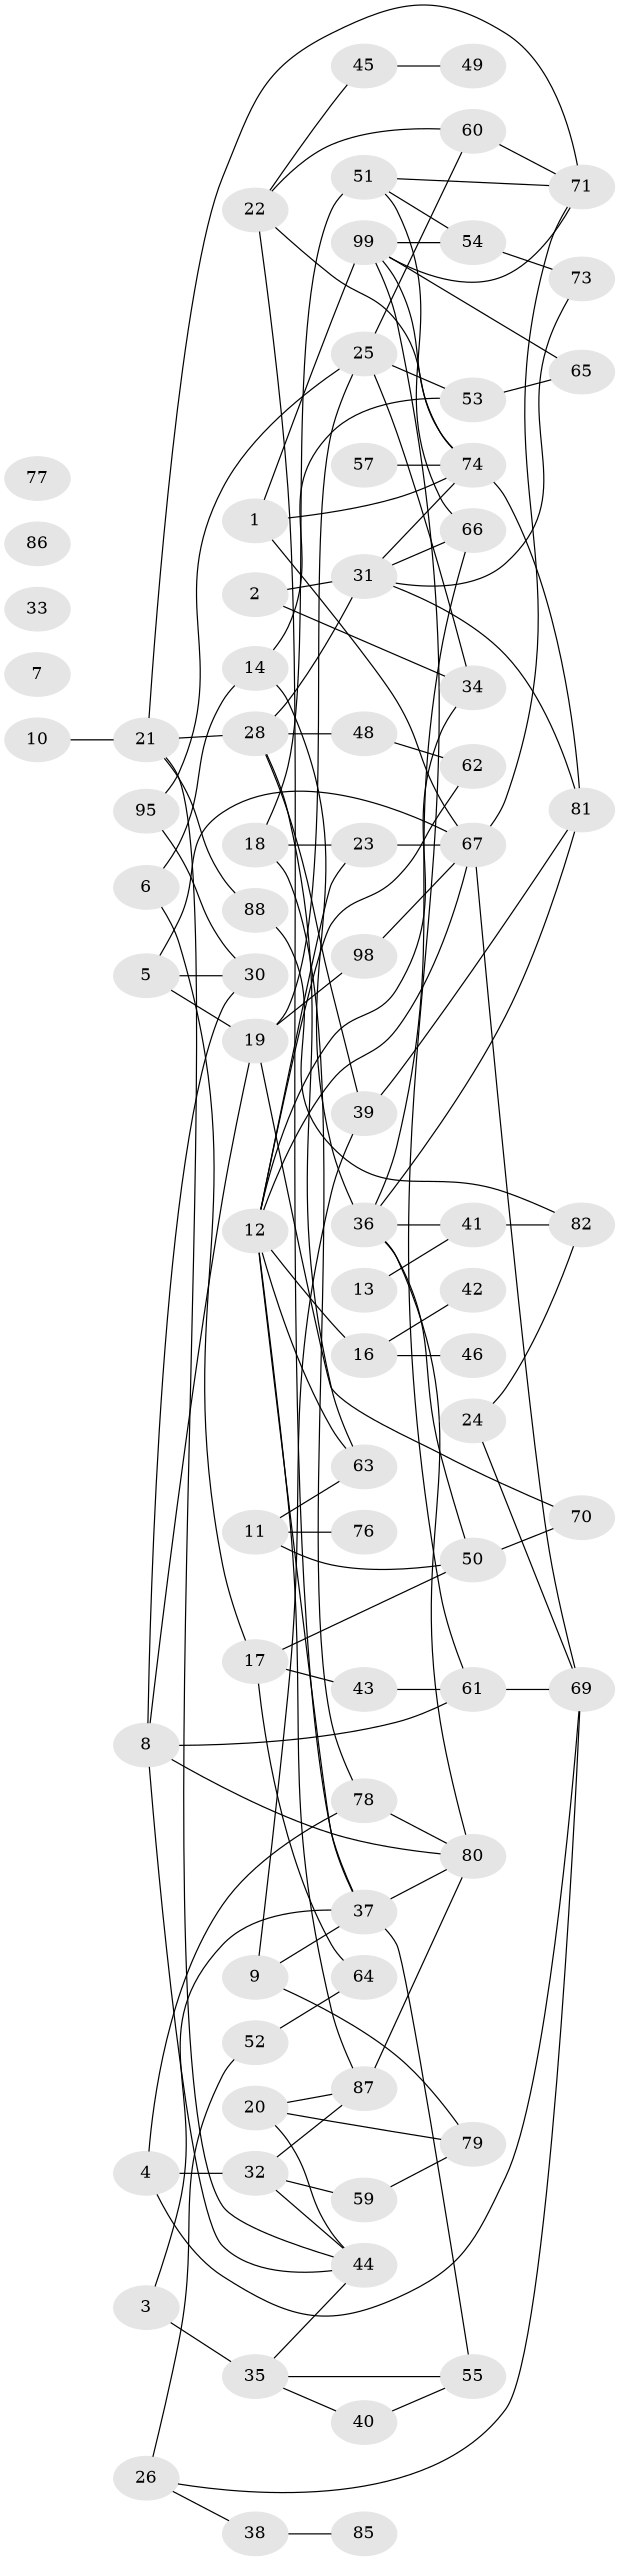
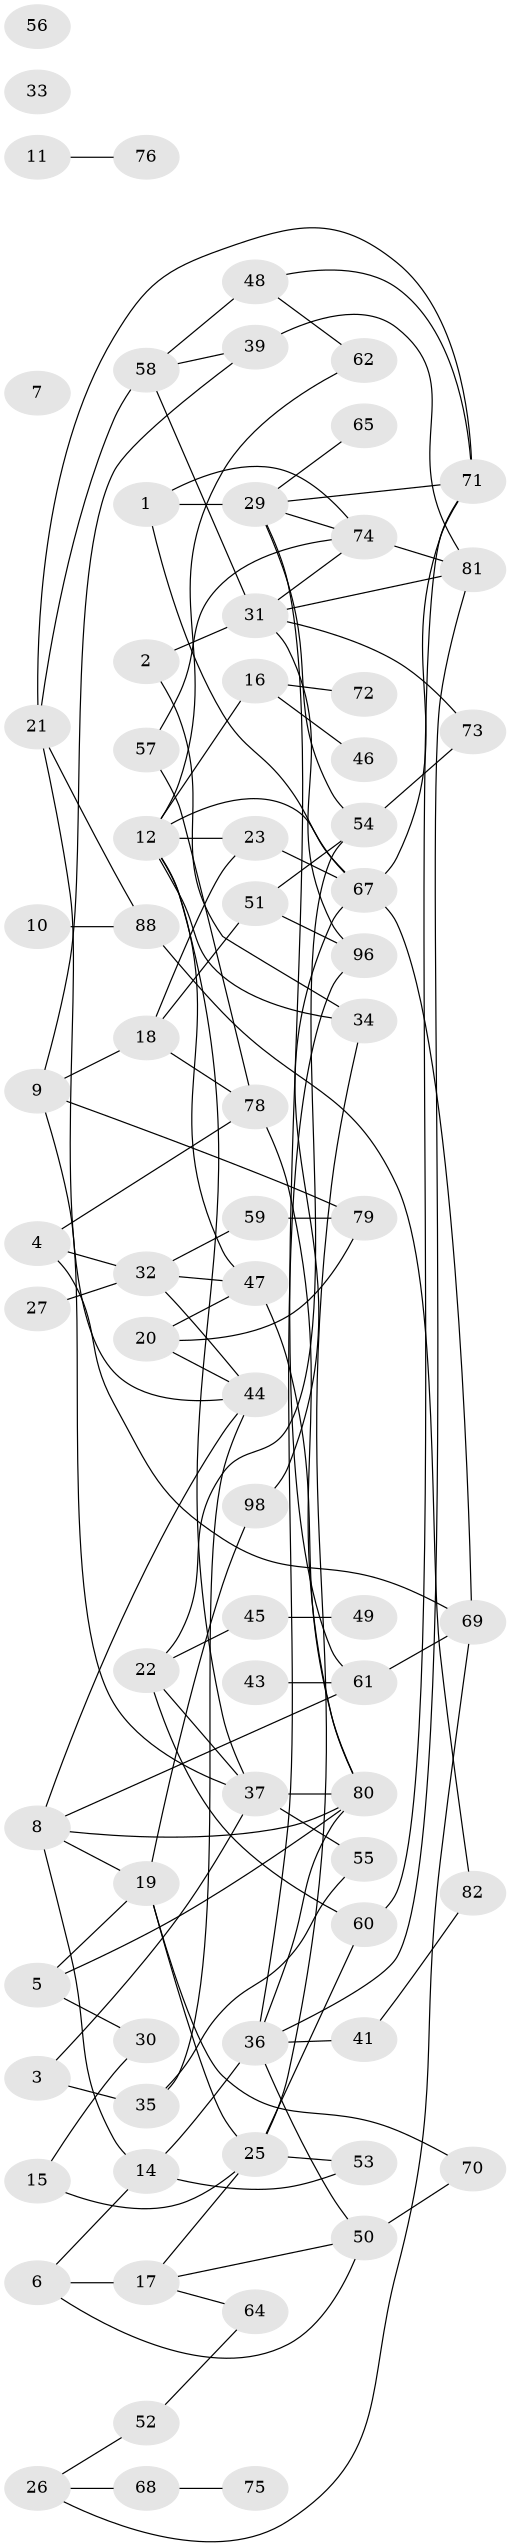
(473, 182) -> (424, 316)
(364, 243) -> (255, 504)
(376, 302) -> (315, 1183)
(518, 388) -> none
(38, 479) -> none
(473, 531) -> (364, 956)
(38, 544) -> (38, 27)
(255, 734) -> (146, 370)
(92, 740) -> (92, 927)
(257, 797) -> (221, 1891)
(146, 811) -> (38, 2181)
none -> (212, 934)
none -> (92, 1065)
(364, 1290) -> none
(473, 1290) -> (364, 694)
none -> (38, 1309)
(165, 1353) -> (78, 1997)
(473, 1421) -> none
(364, 1467) -> none
(359, 1569) -> (224, 2358)
(310, 1676) -> (201, 2219)
(364, 2089) -> (255, 1284)
(364, 2423) -> none
(255, 2534) -> (146, 2488)
(364, 2534) -> (255, 2488)
